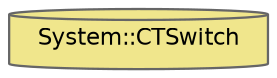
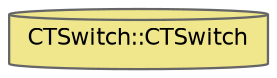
(139, 39) -> (139, 39)
